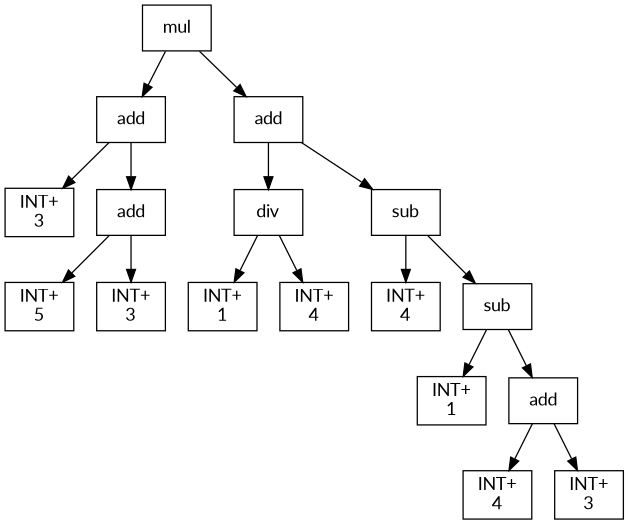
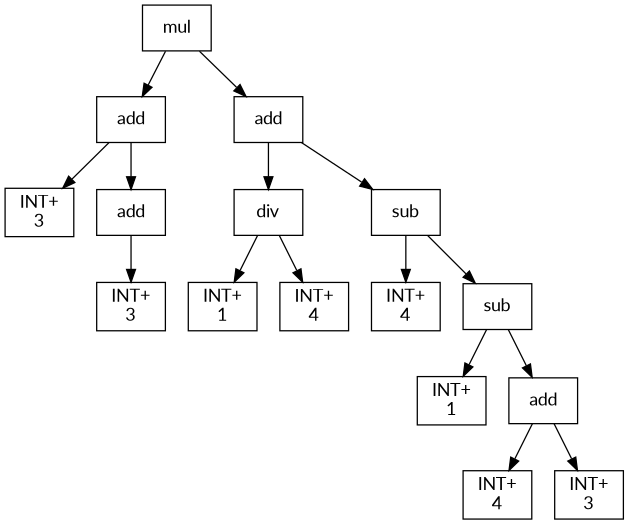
(39, 307) -> none
